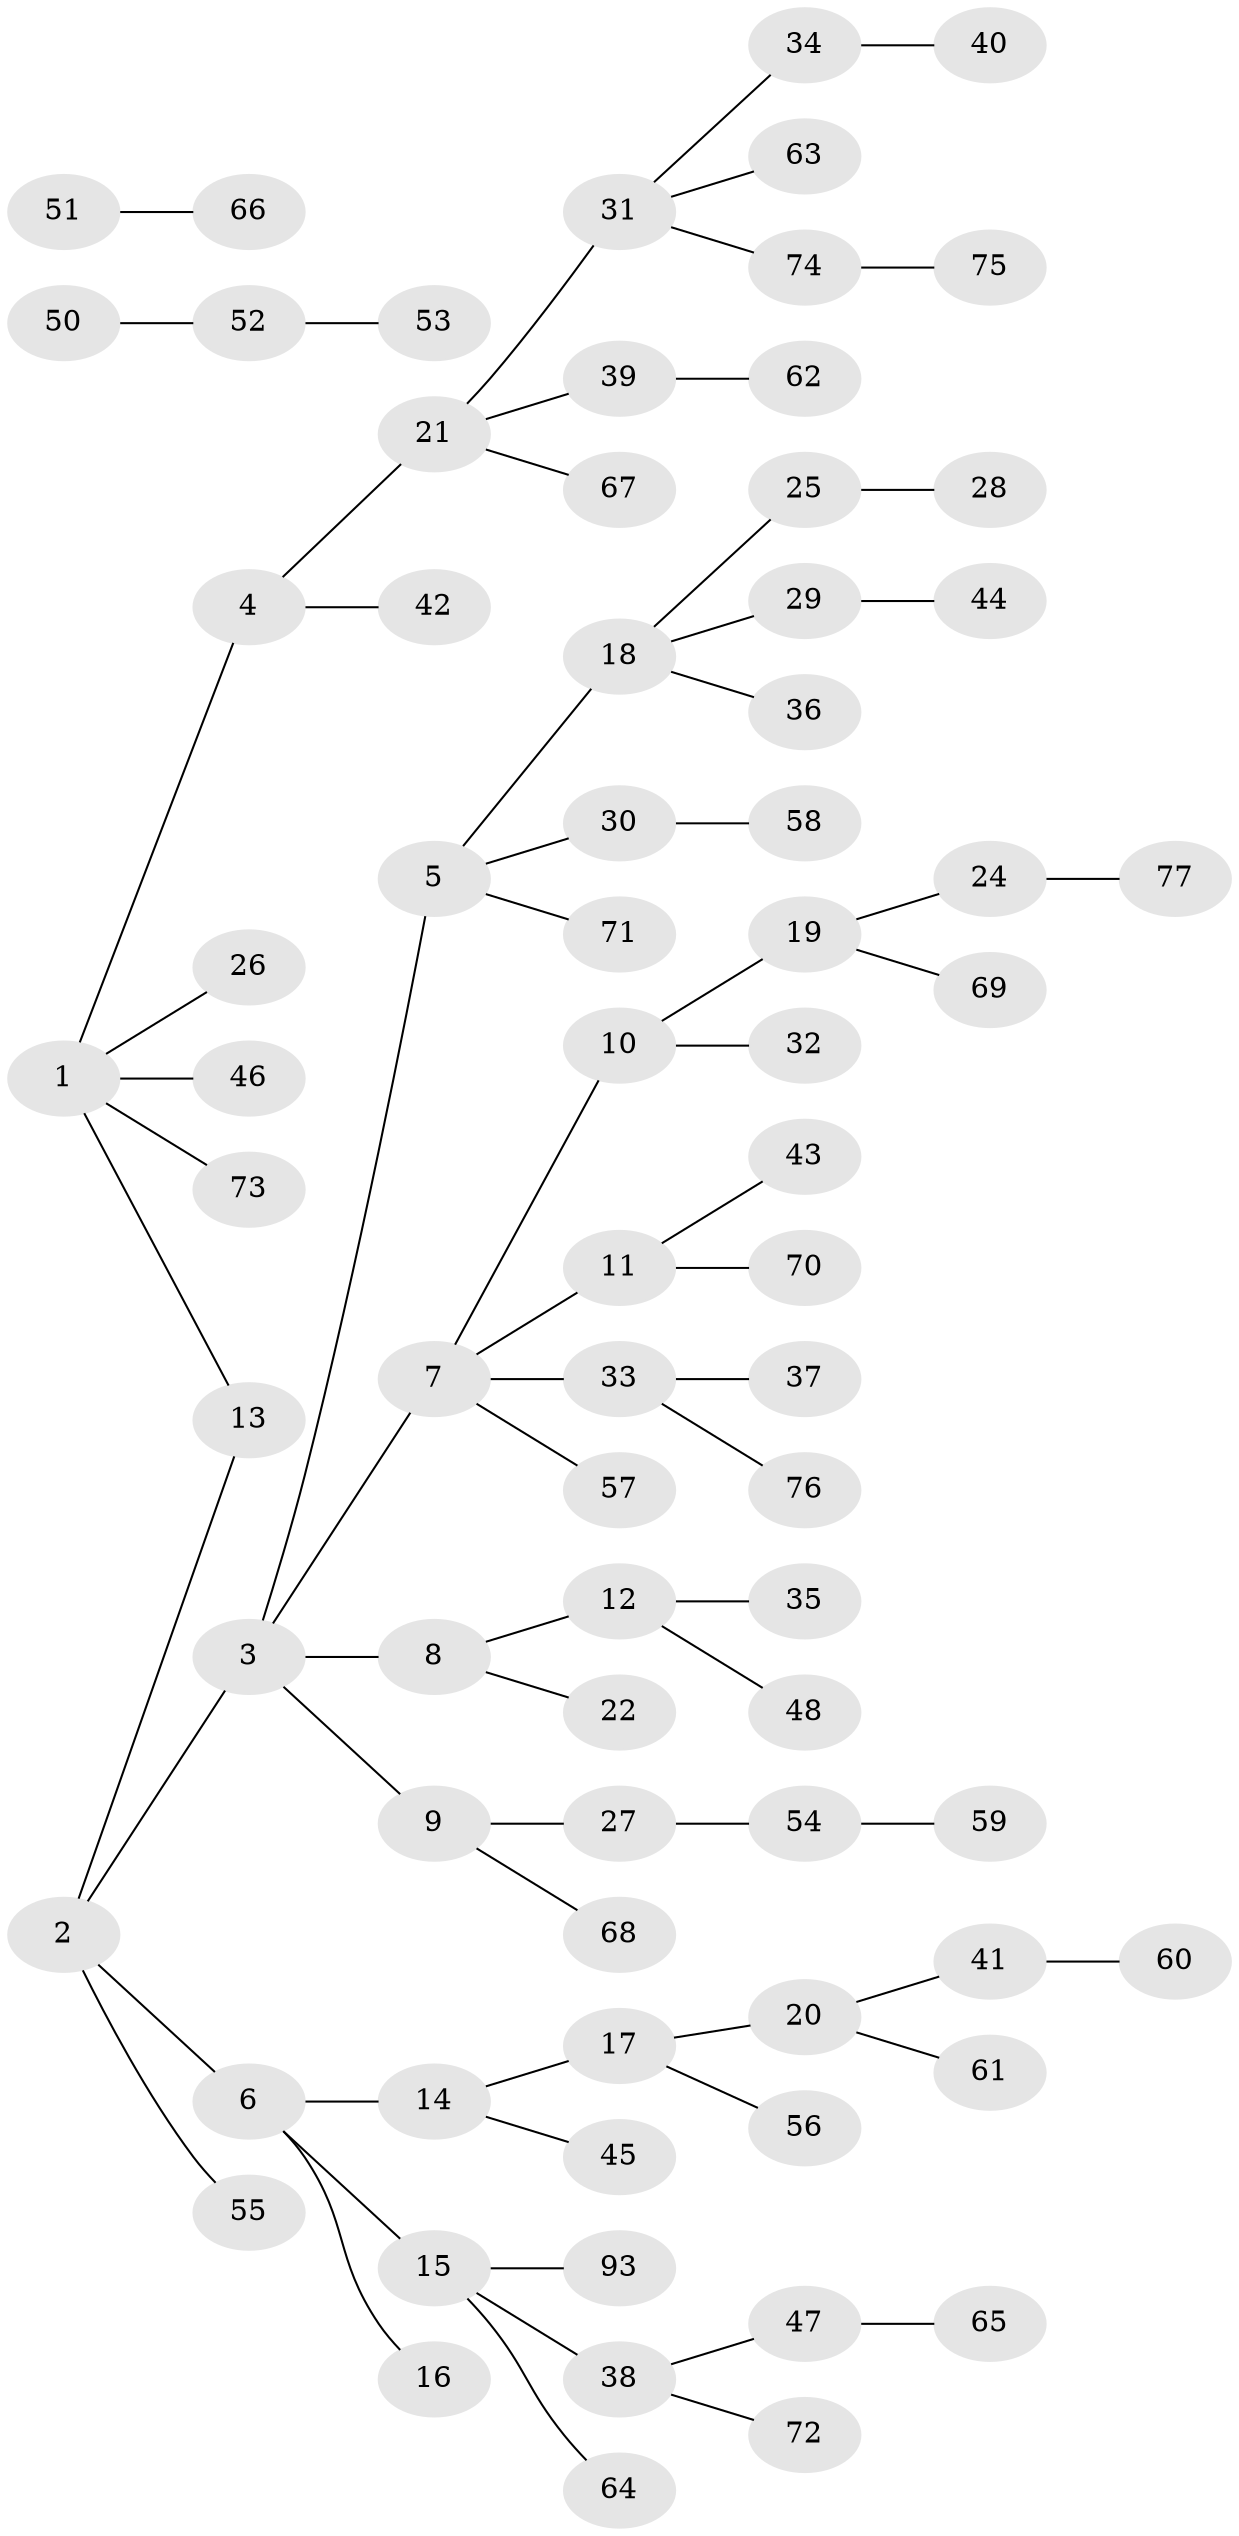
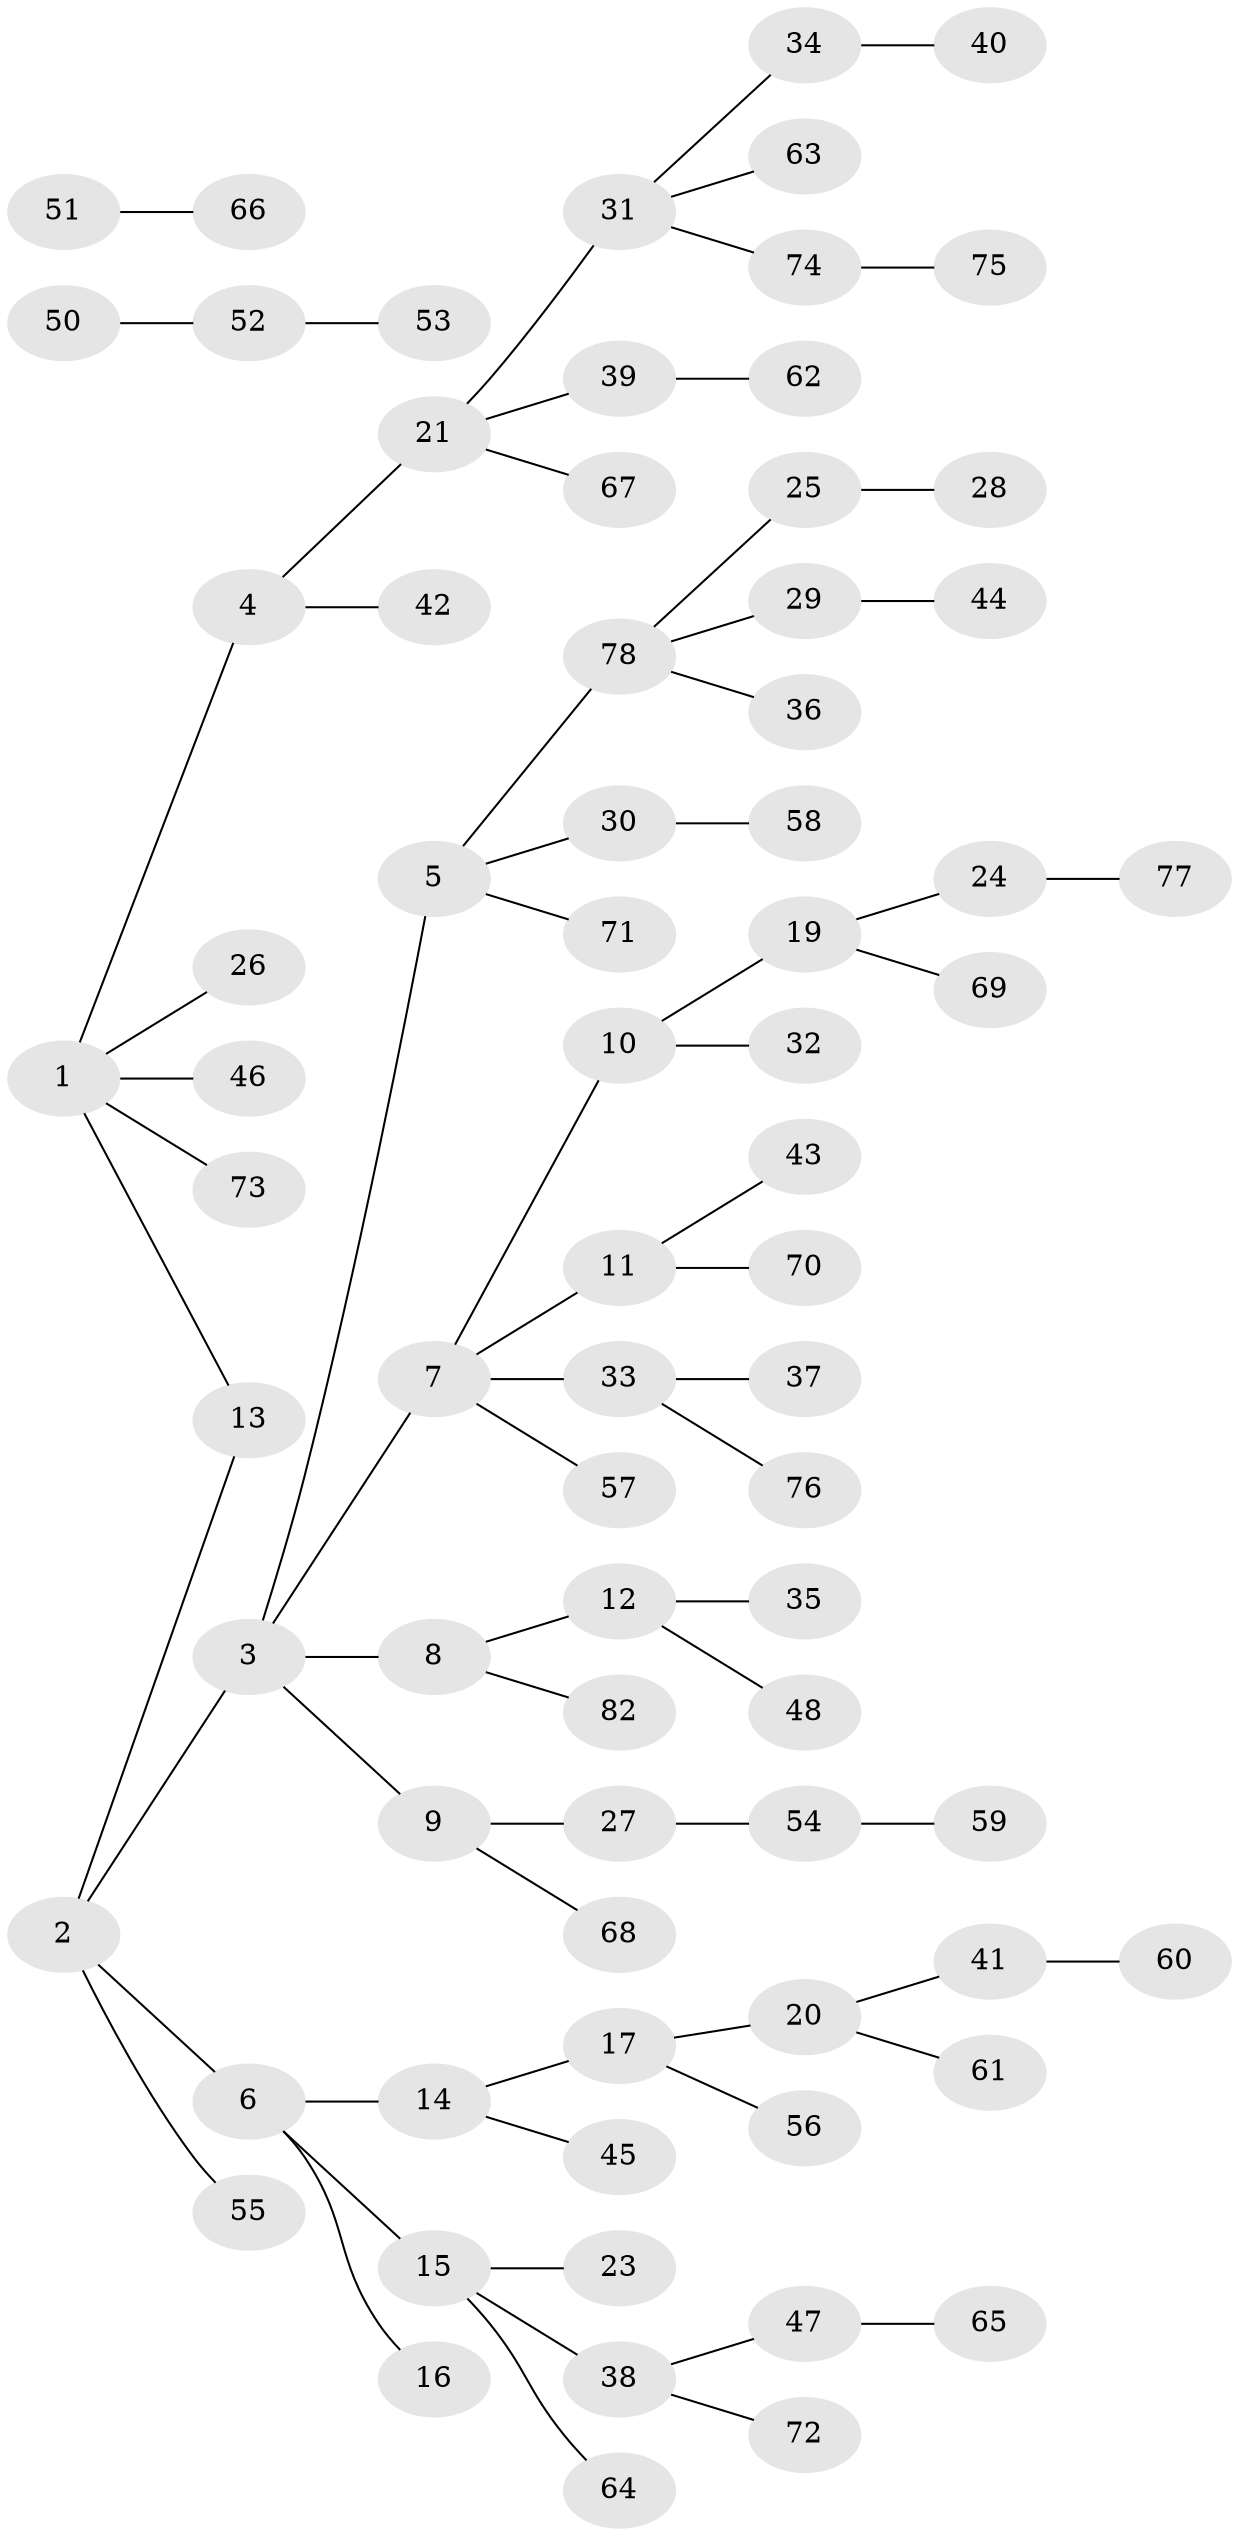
(620, 657) -> (620, 657)
(620, 1713) -> (620, 1713)
(620, 2268) -> (620, 2268)
